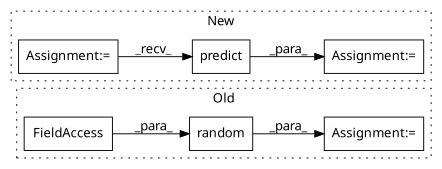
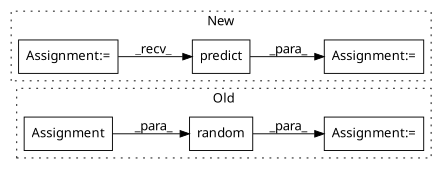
(68, 134) -> (68, 134)
